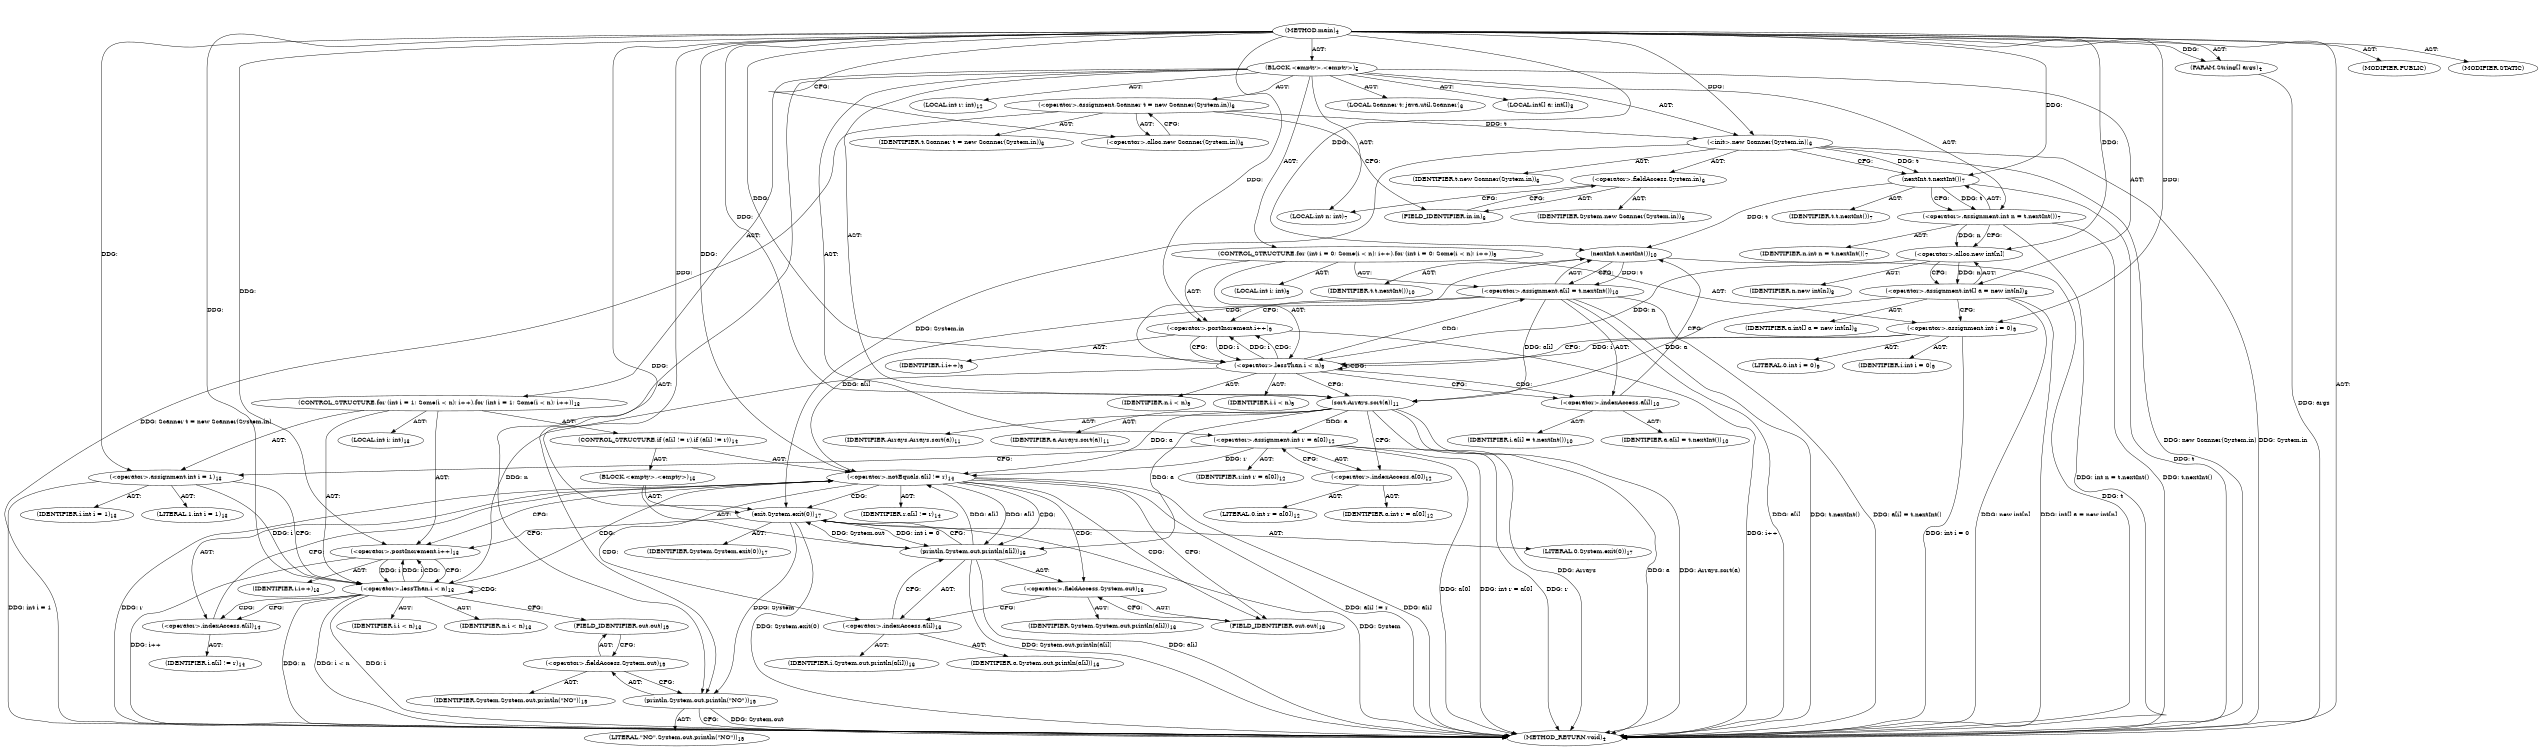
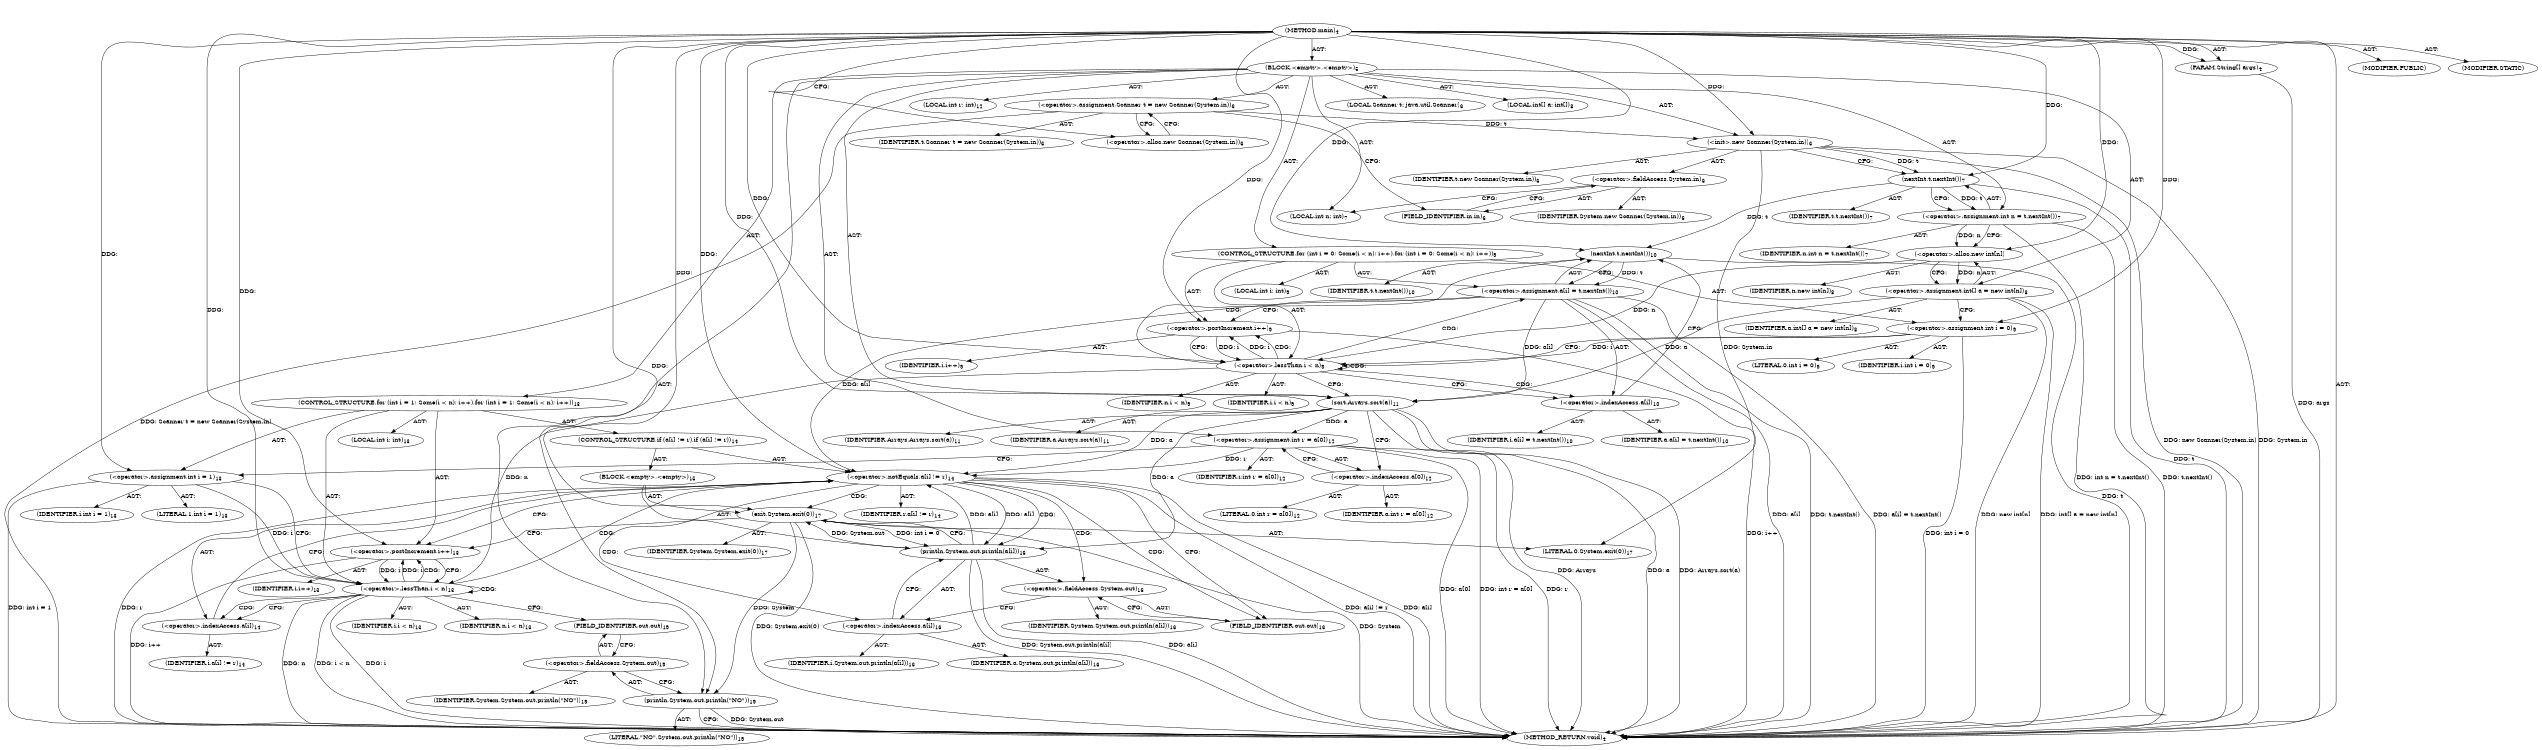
(1148, 124) -> (1148, 124)
(1197, 244) -> (1736, 382)
